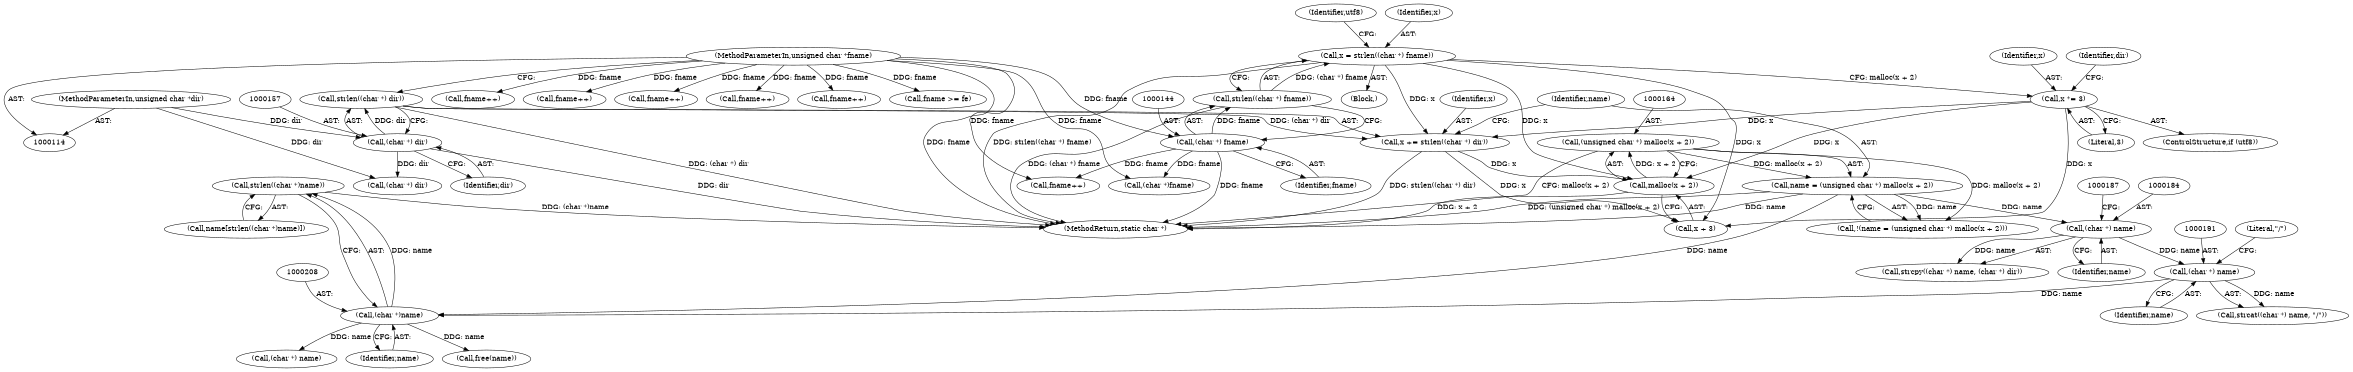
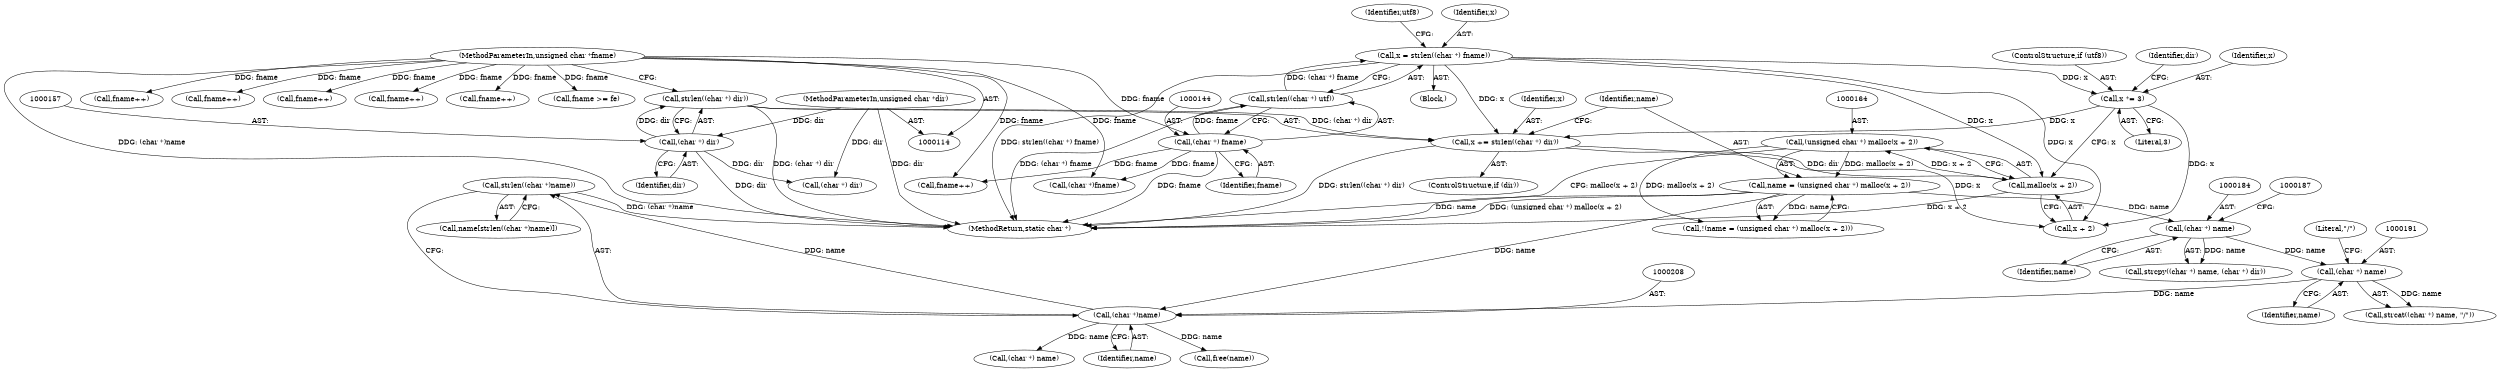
(1883, 78) -> (2075, 78)
(1262, 99) -> (1291, 99)
(2133, 119) -> (2092, 76)
(948, 143) -> (152, 143)
(1827, 143) -> (2103, 143)
(1504, 164) -> (1823, 164)
none -> (896, 182)
none -> (1474, 186)
(1696, 229) -> (2075, 229)
